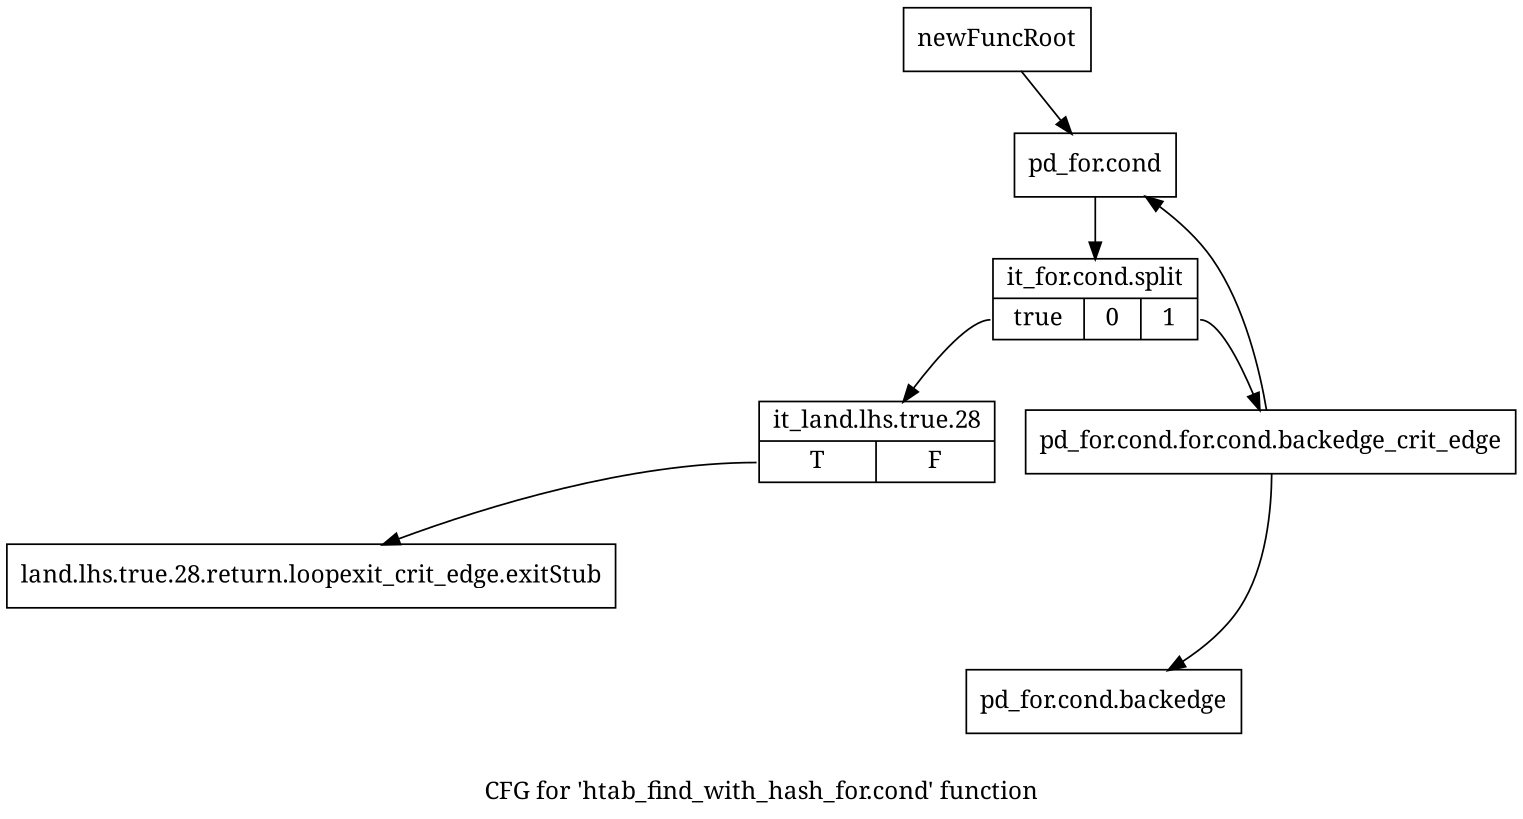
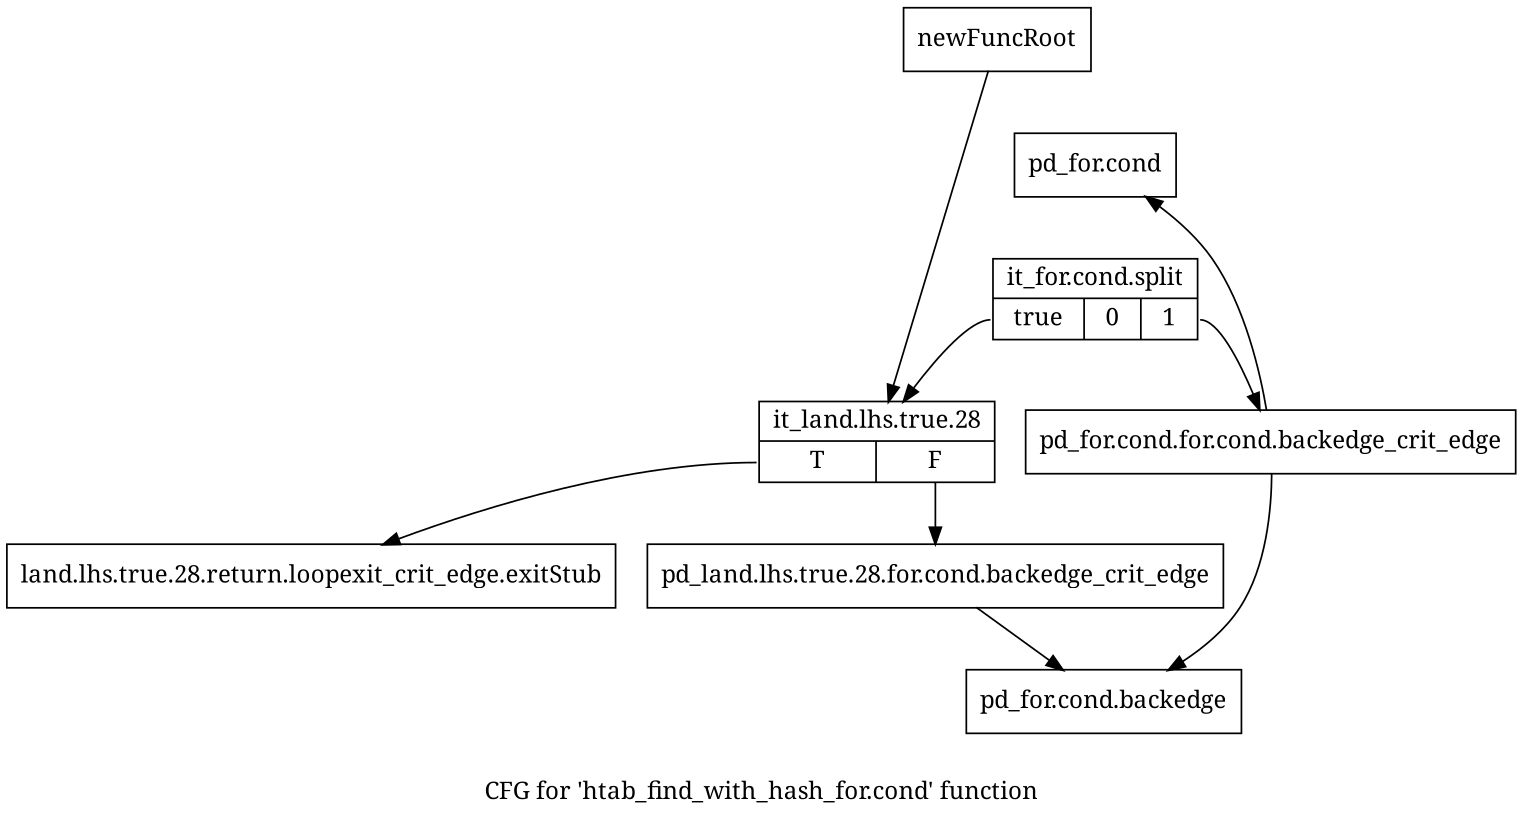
(1041, 96) -> (941, 228)
(1095, 219) -> none
none -> (935, 576)
